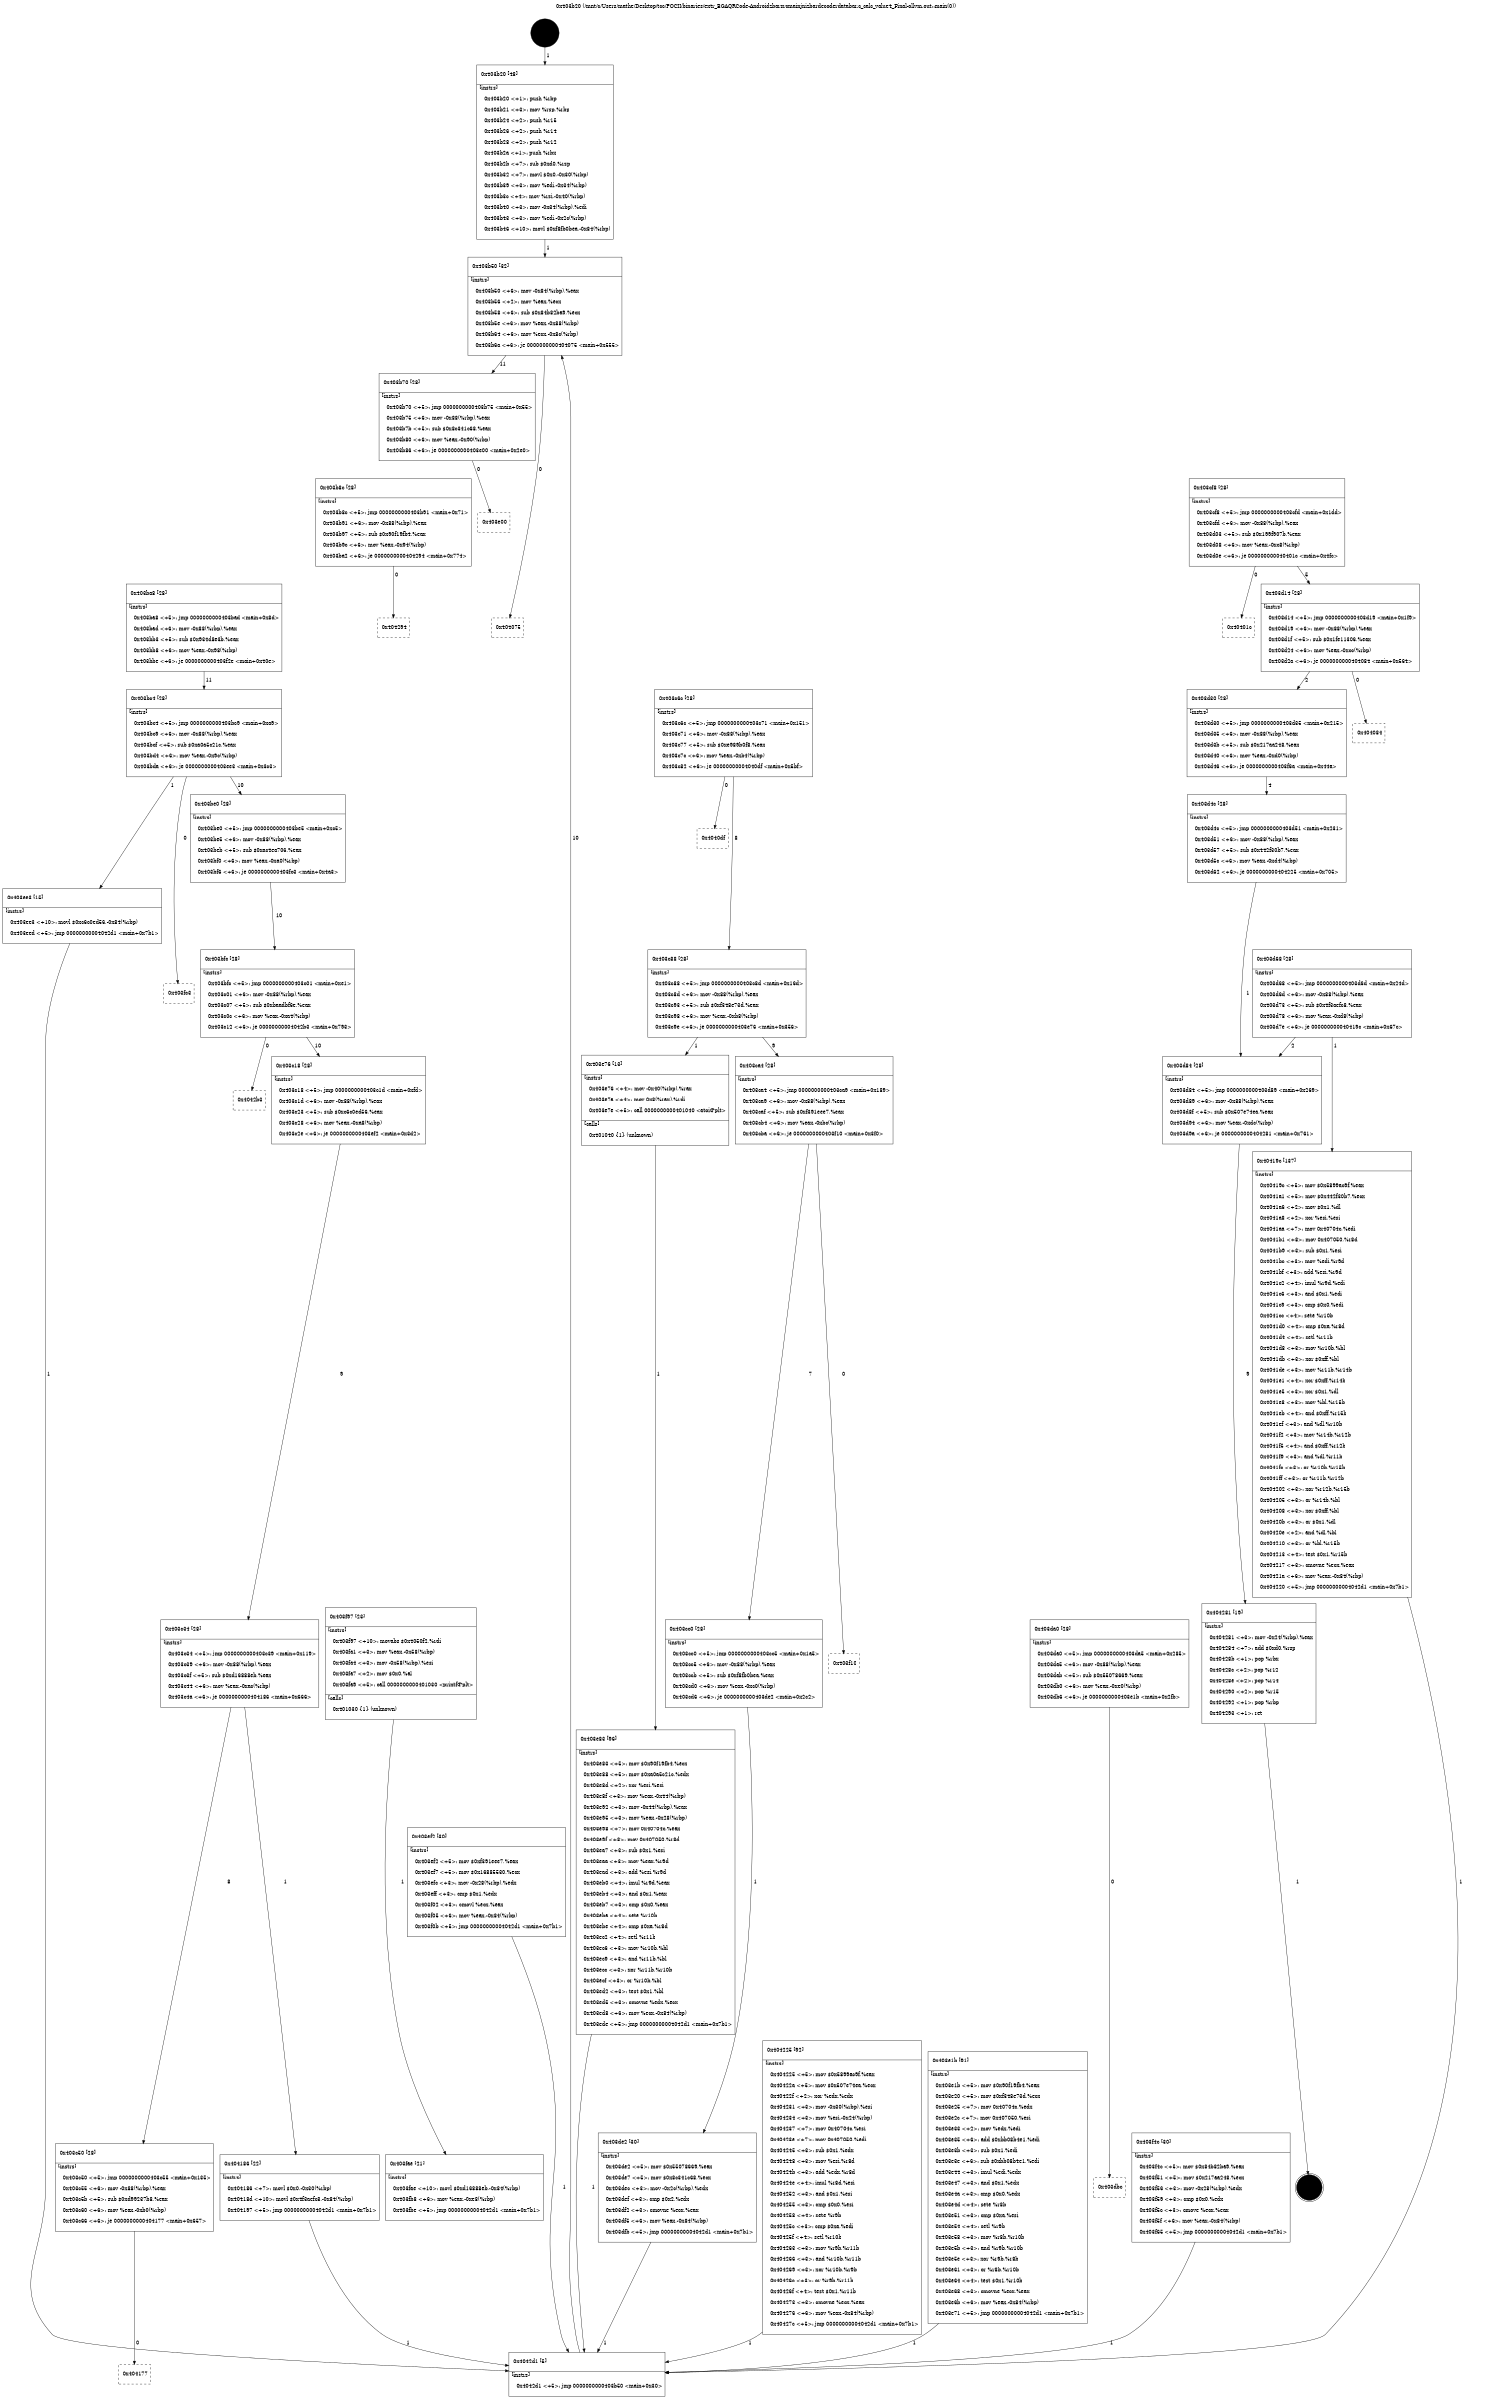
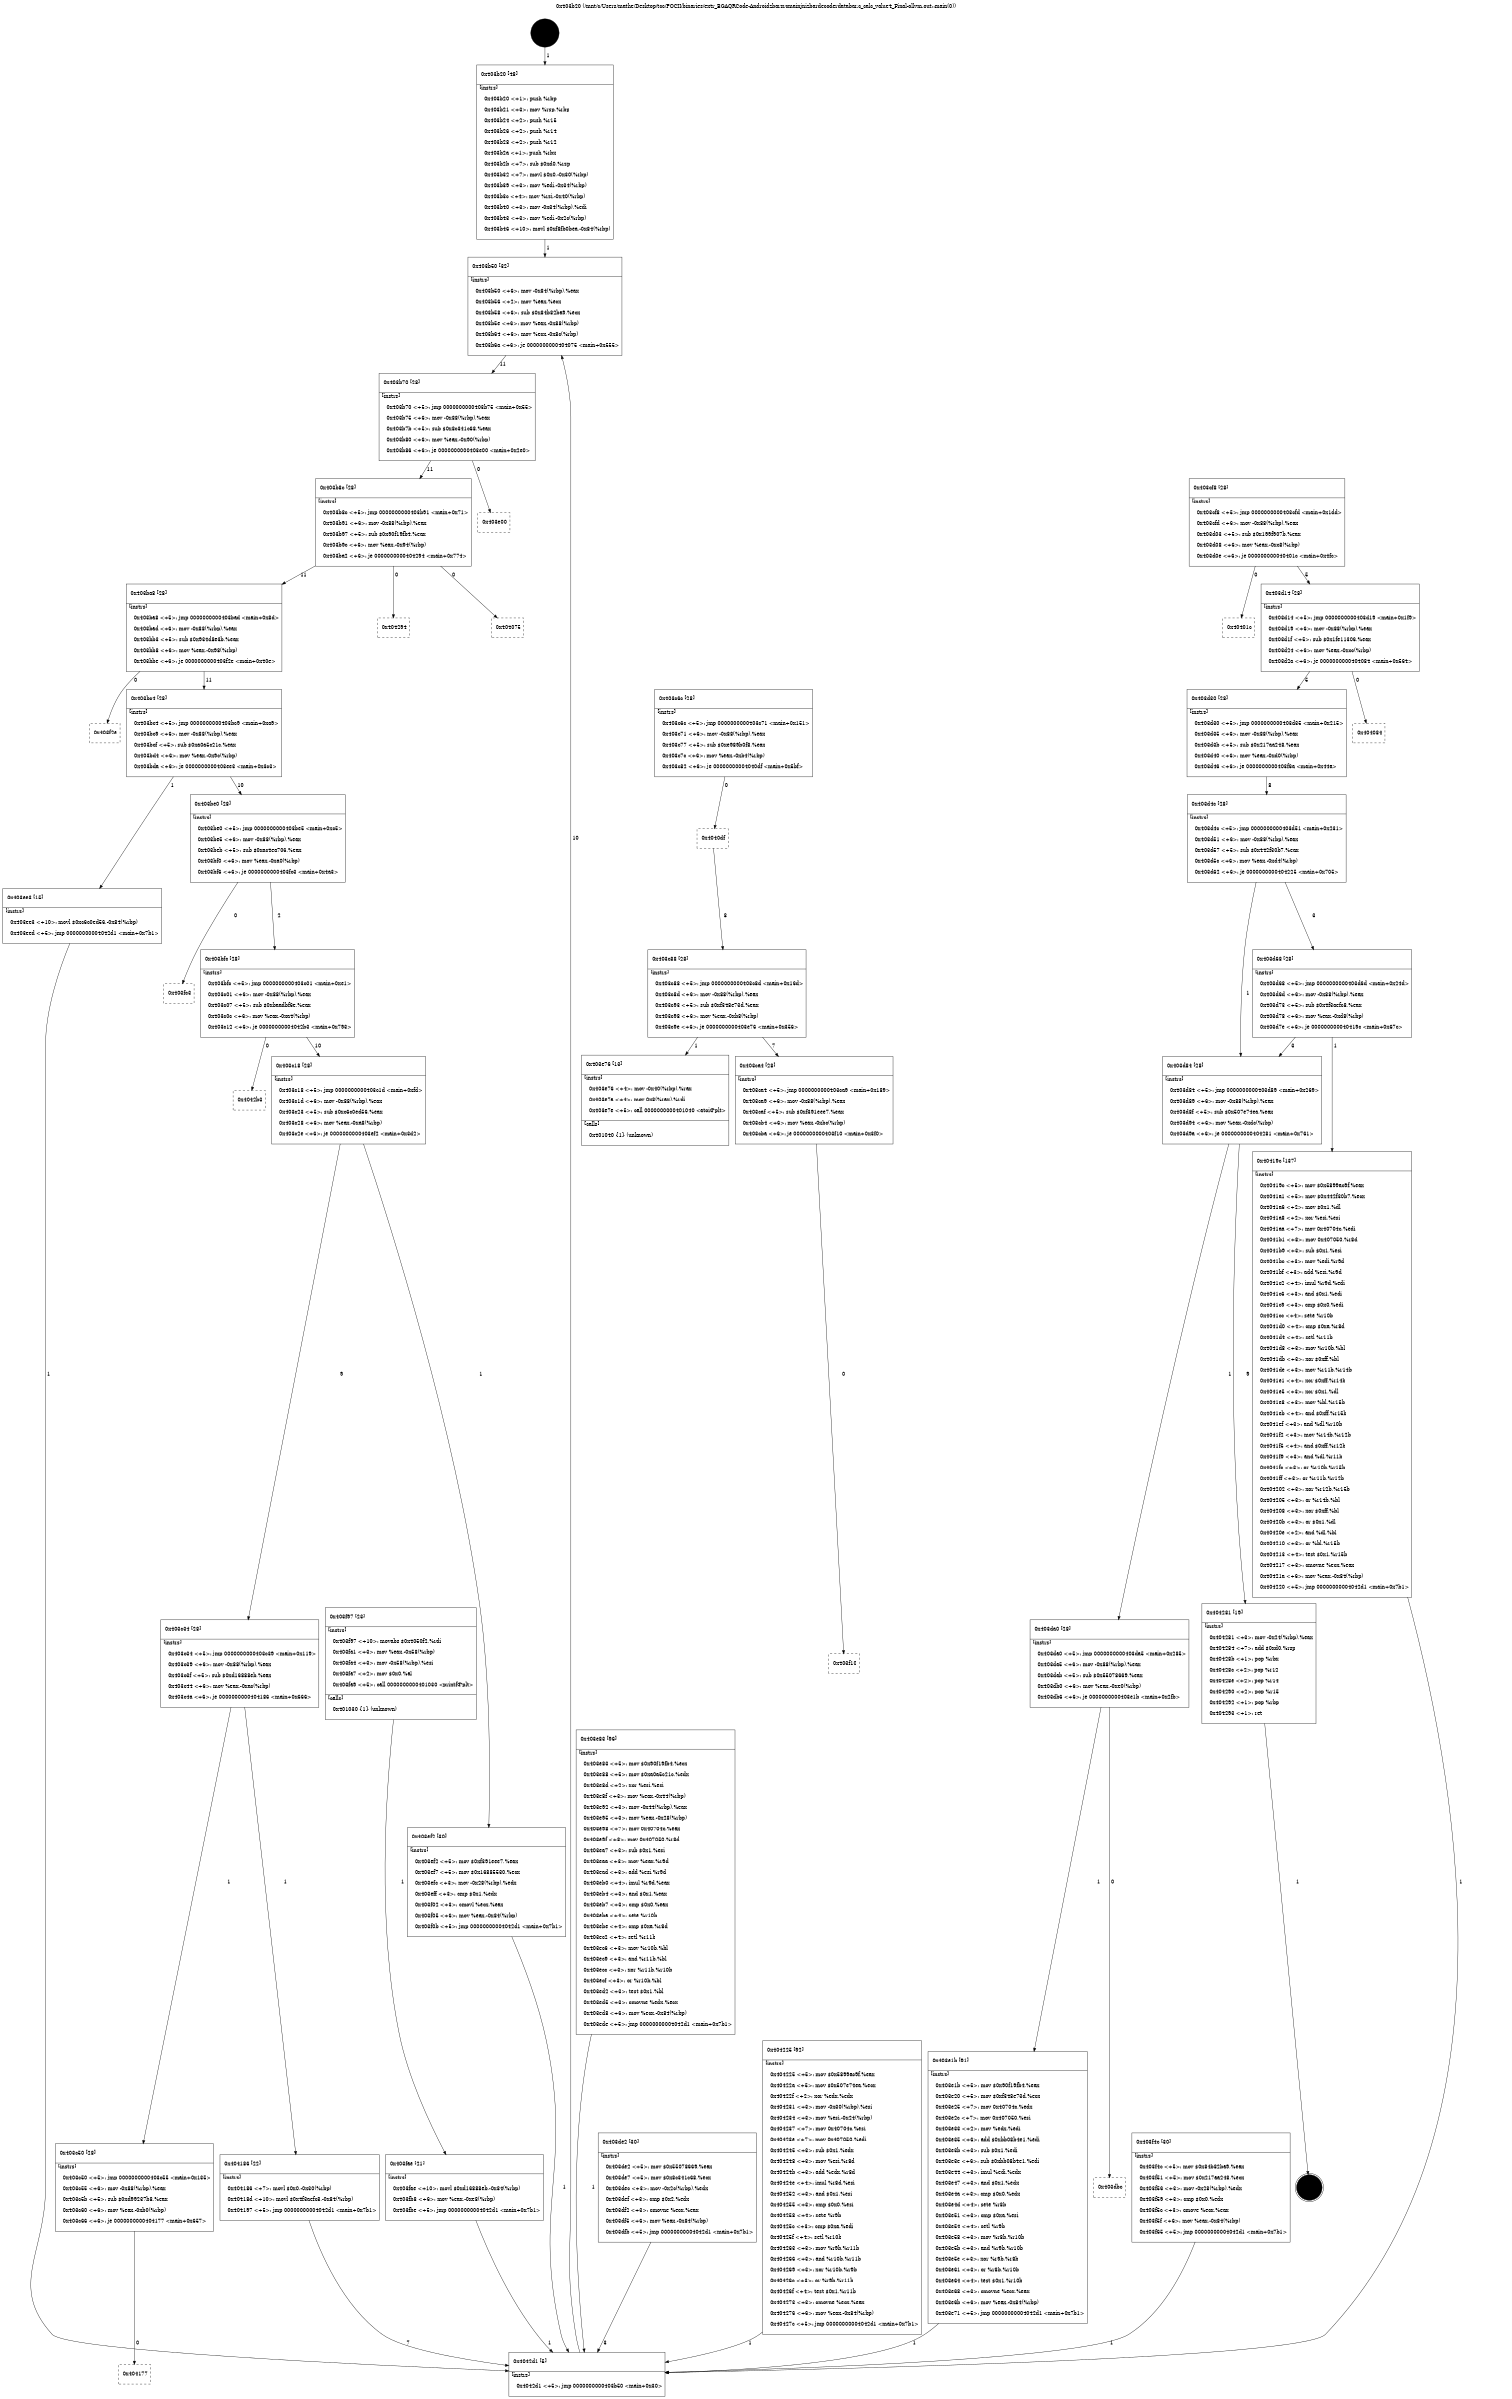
none -> (426, 468)
(535, 486) -> (468, 591)
none -> (300, 574)
(1306, 680) -> (1306, 680)
none -> (105, 733)
(1269, 786) -> (1269, 786)
(732, 862) -> (718, 897)
(174, 878) -> (208, 930)
none -> (1299, 914)
(278, 916) -> (278, 916)
(773, 1046) -> (773, 1046)
(1292, 1046) -> (1292, 1046)
none -> (1171, 1379)
(655, 1436) -> none
none -> (457, 1479)
(744, 1664) -> none
none -> (1068, 1878)
(228, 1882) -> (228, 1882)
none -> (507, 2289)
(407, 2343) -> (407, 2343)
(604, 2343) -> (604, 2343)
